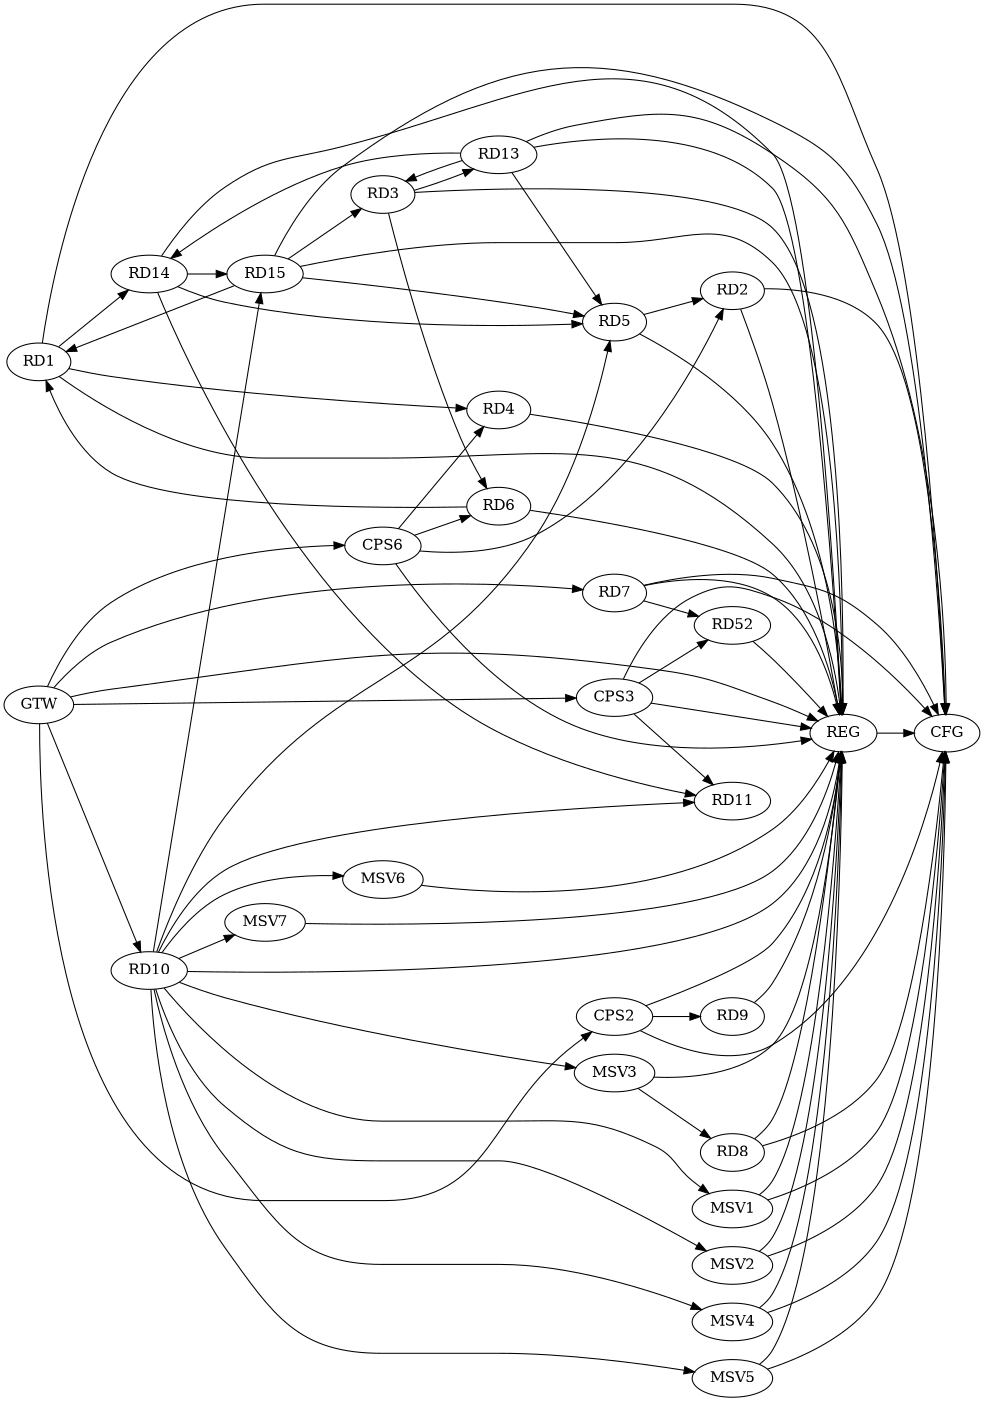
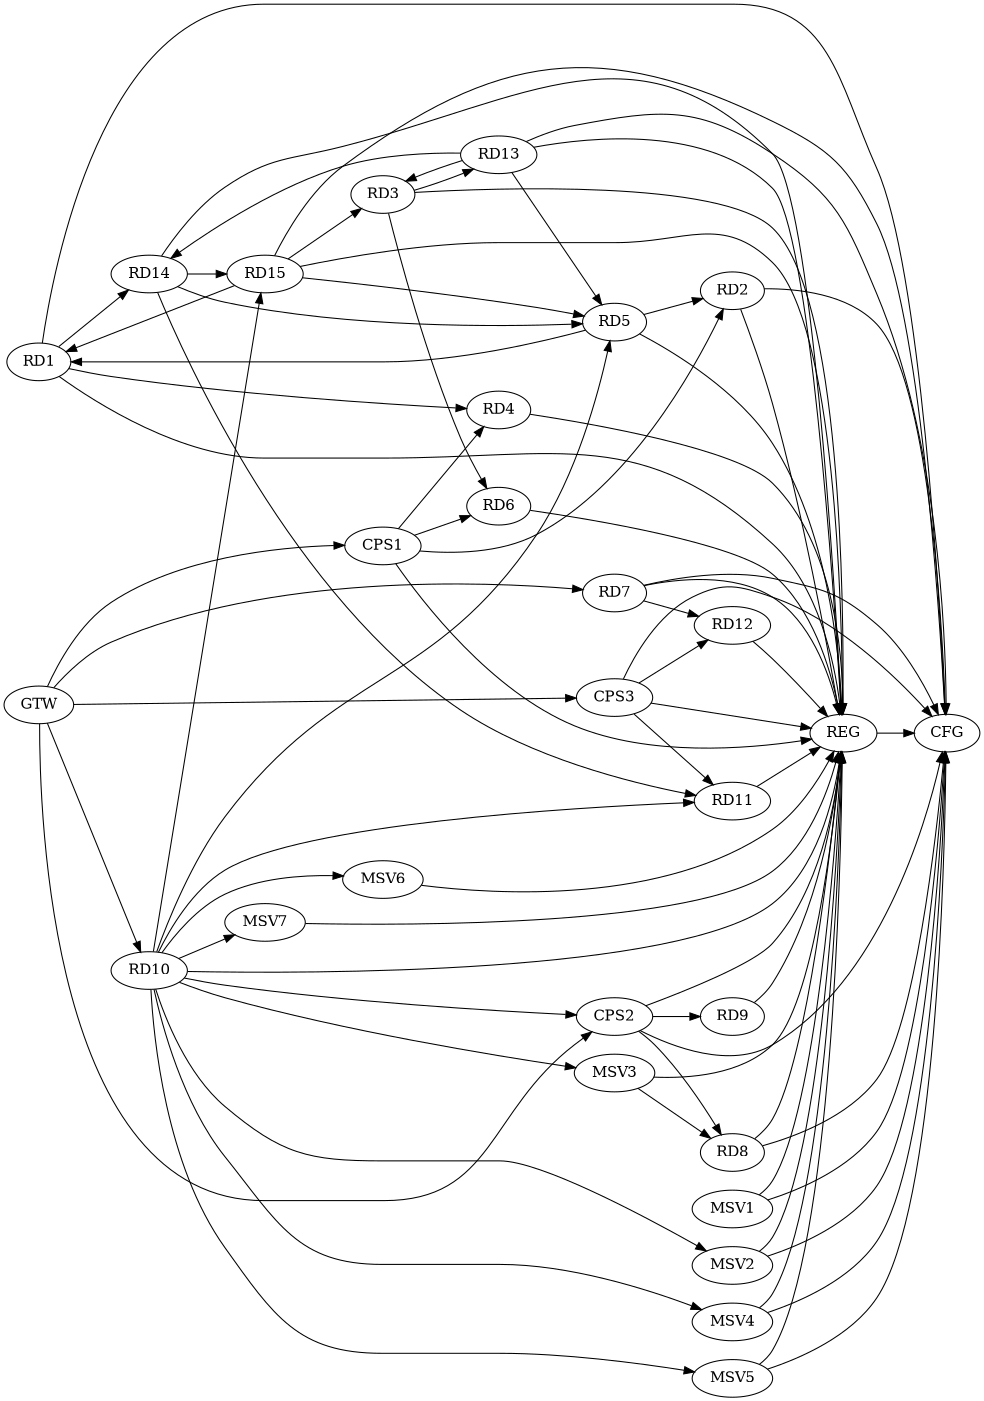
(235, 500) -> (335, 362)
(383, 546) -> (383, 546)
(732, 625) -> (732, 625)
(442, 653) -> (784, 770)
none -> (677, 1070)
(420, 1121) -> (374, 1001)
